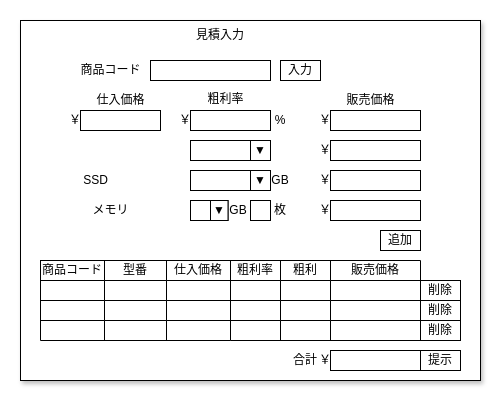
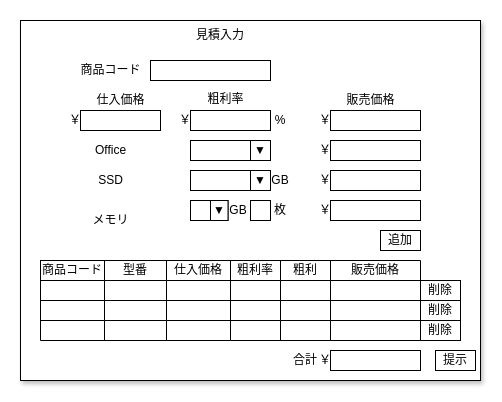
(301, 71) -> none
none -> (111, 151)
(96, 181) -> (111, 181)
(111, 211) -> (111, 221)
(441, 361) -> (456, 361)
